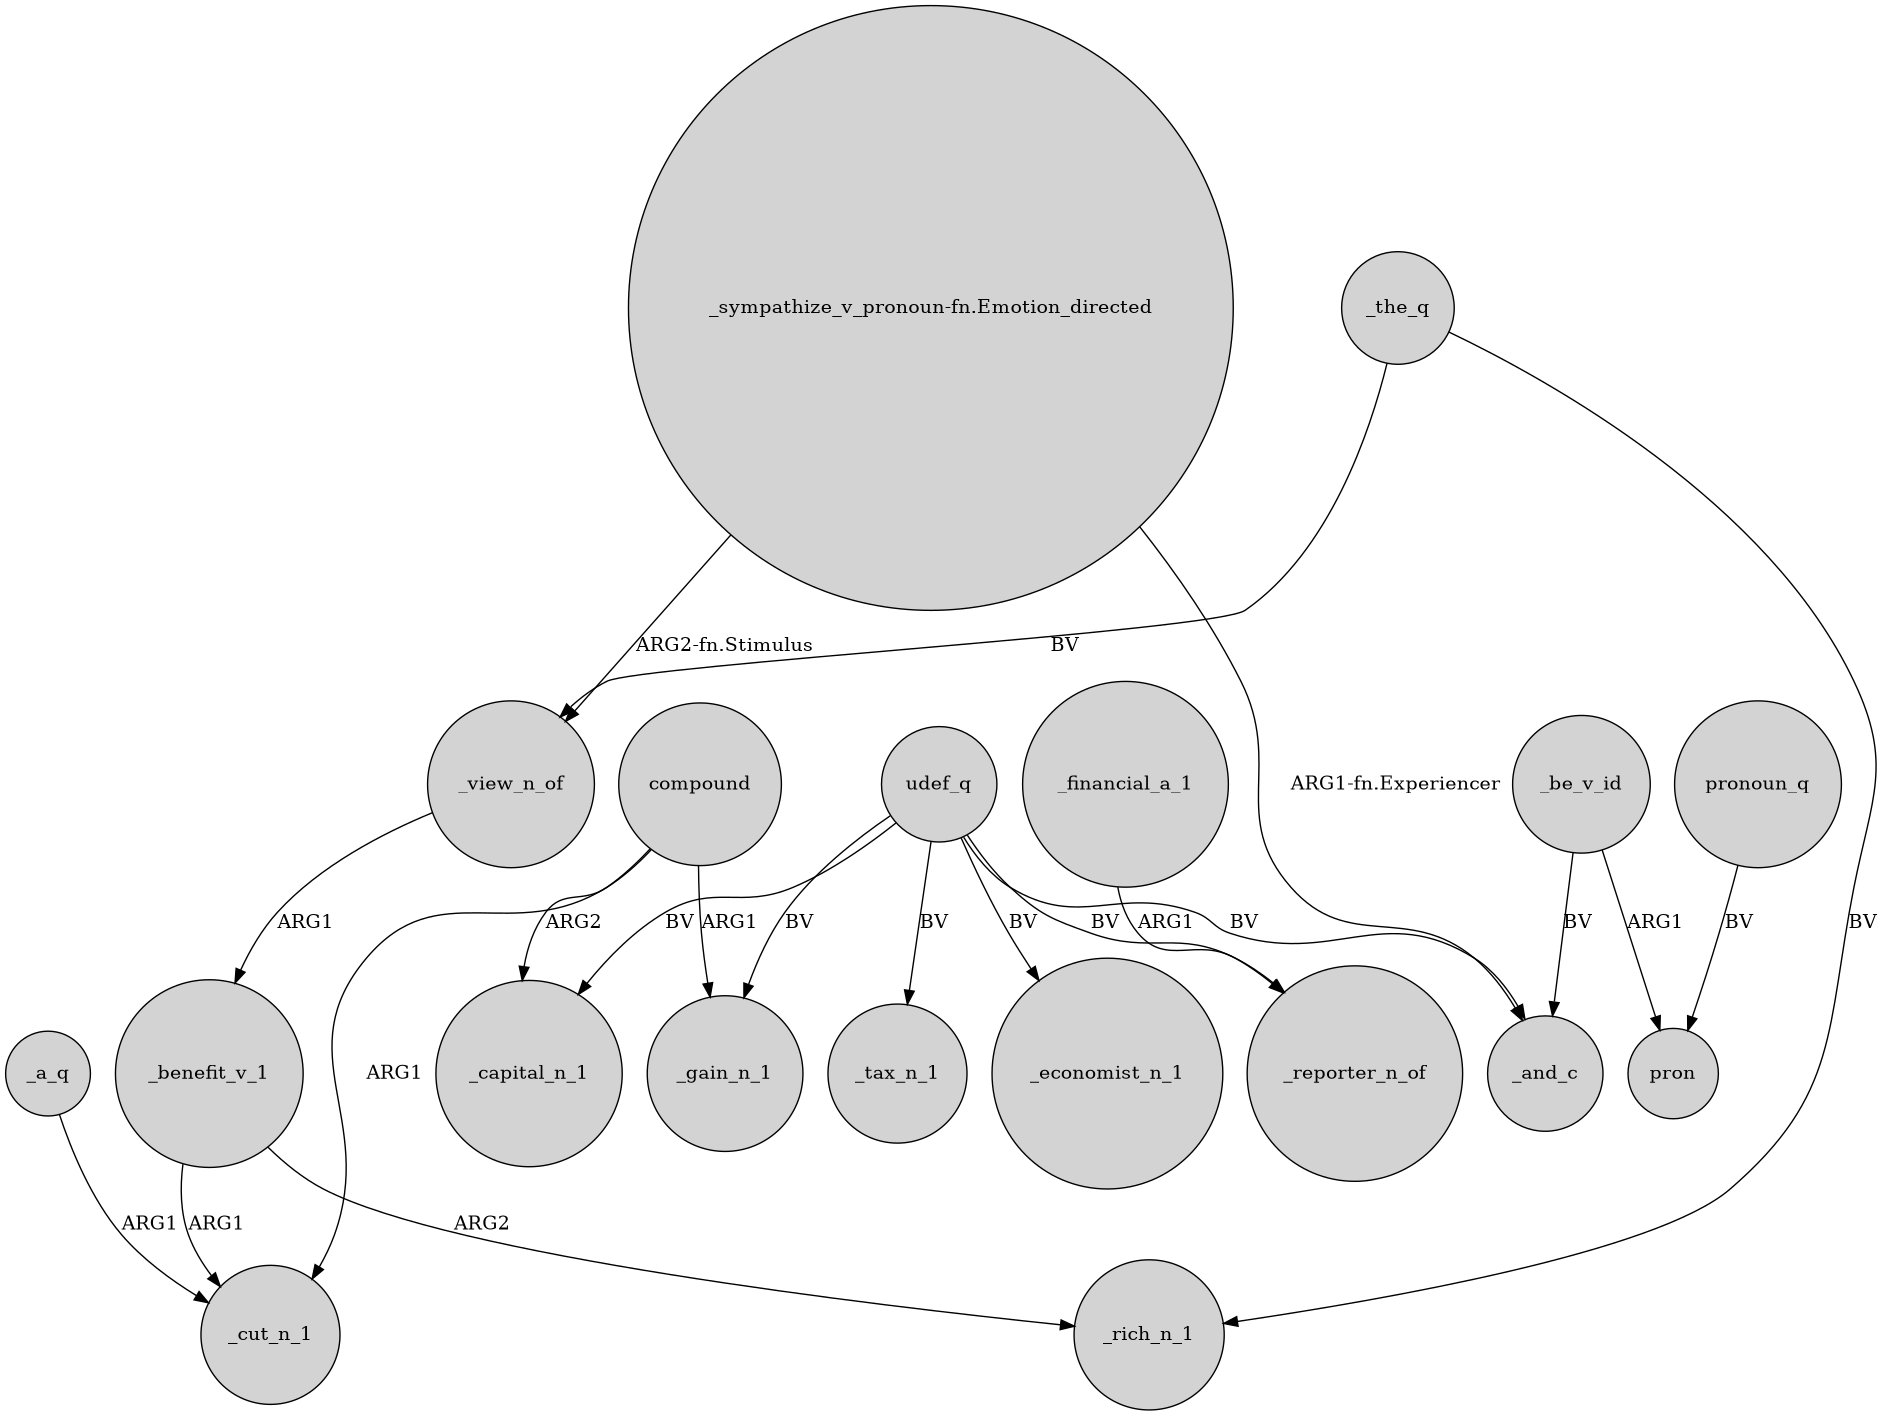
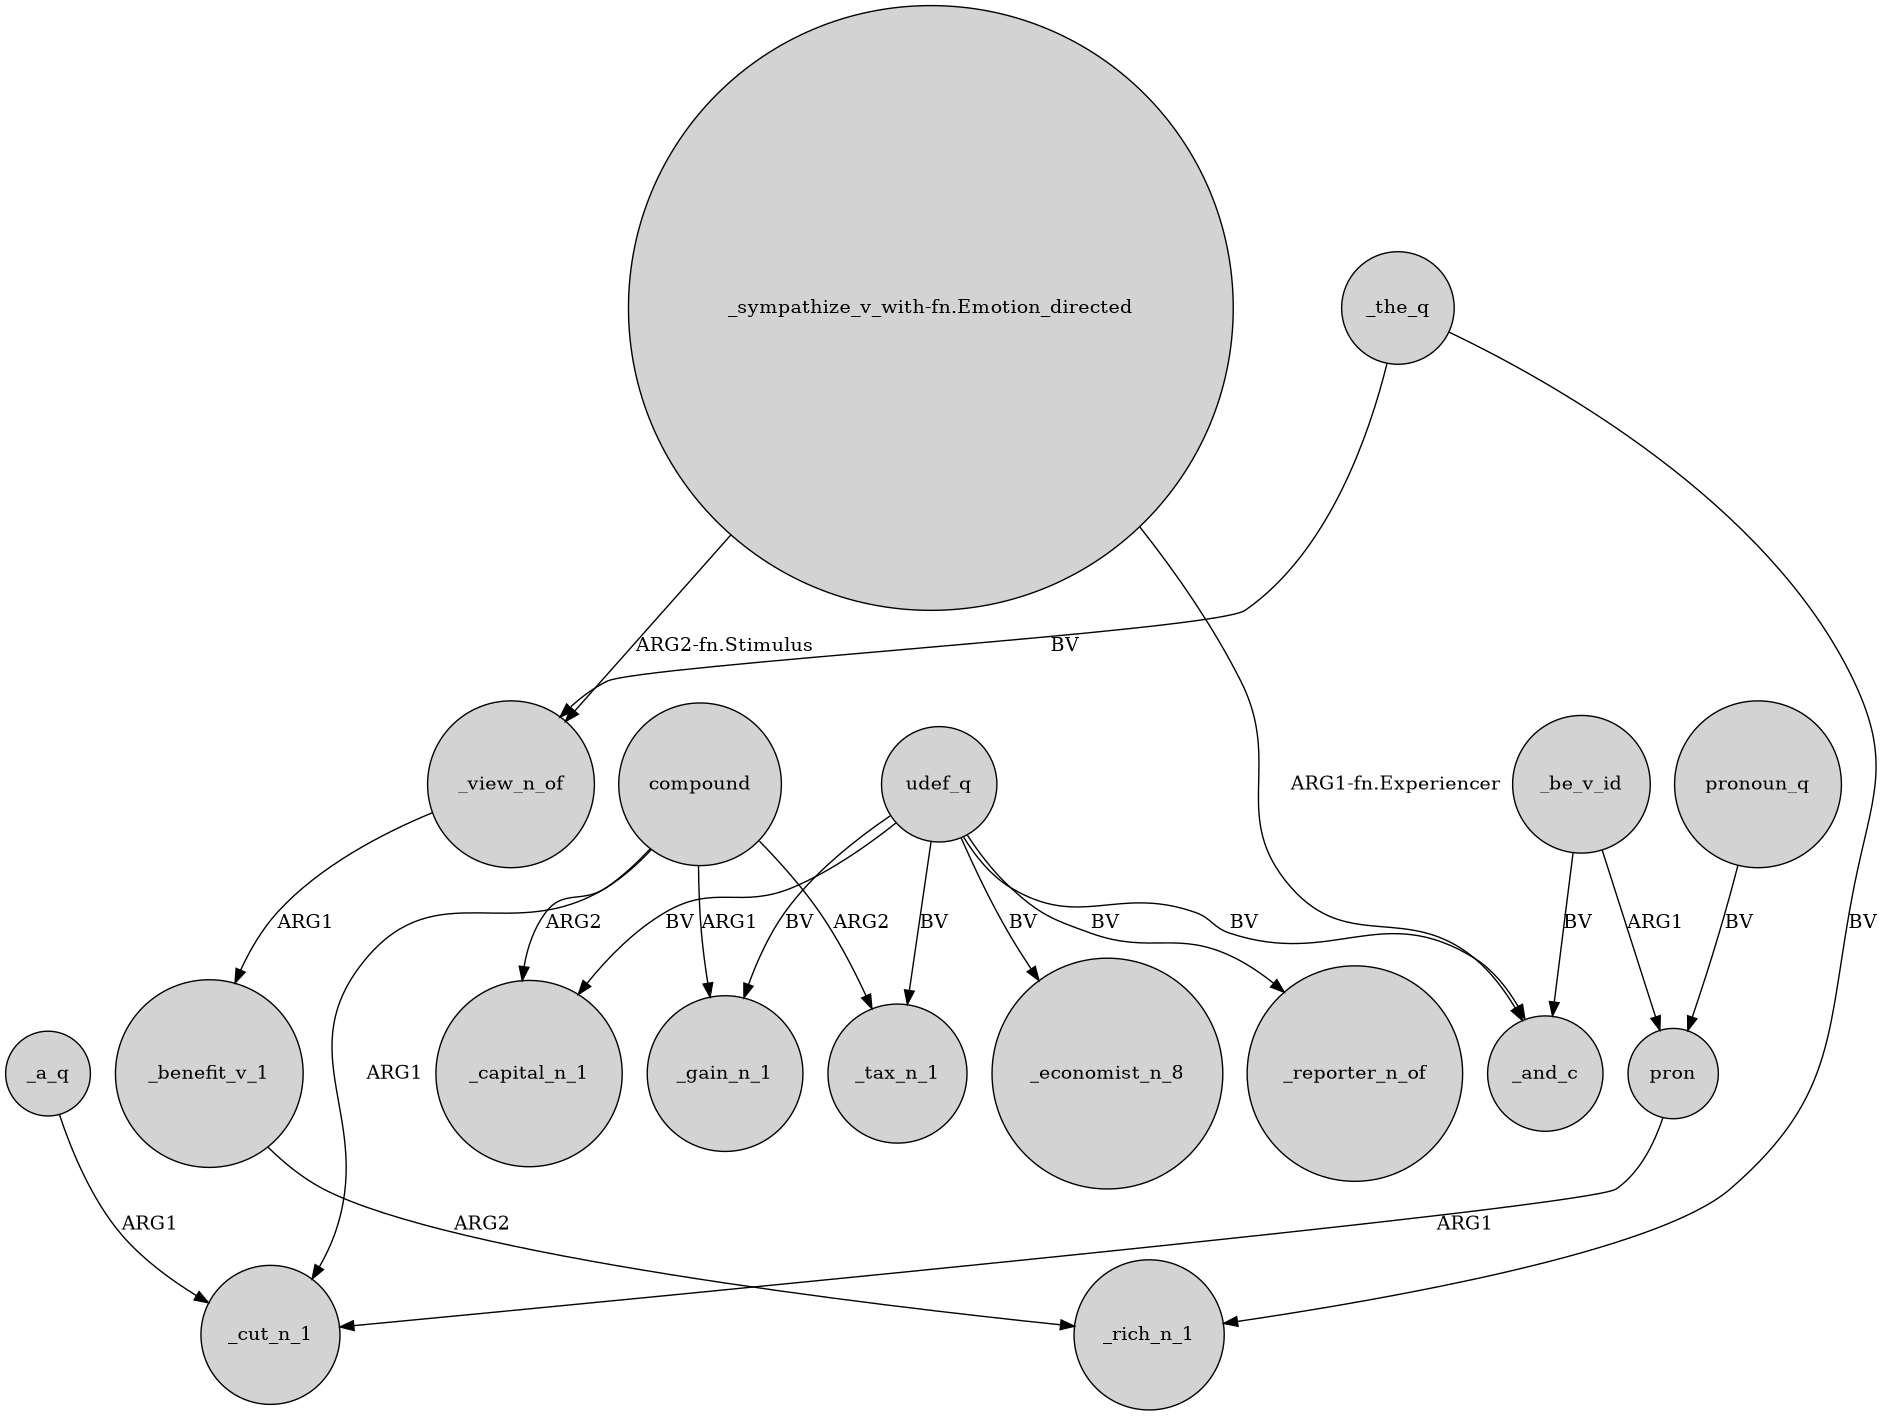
(931, 308) -> (931, 308)
(1125, 784) -> none
none -> (820, 913)
(1107, 1074) -> (1107, 1074)
(185, 1223) -> (1029, 1259)
